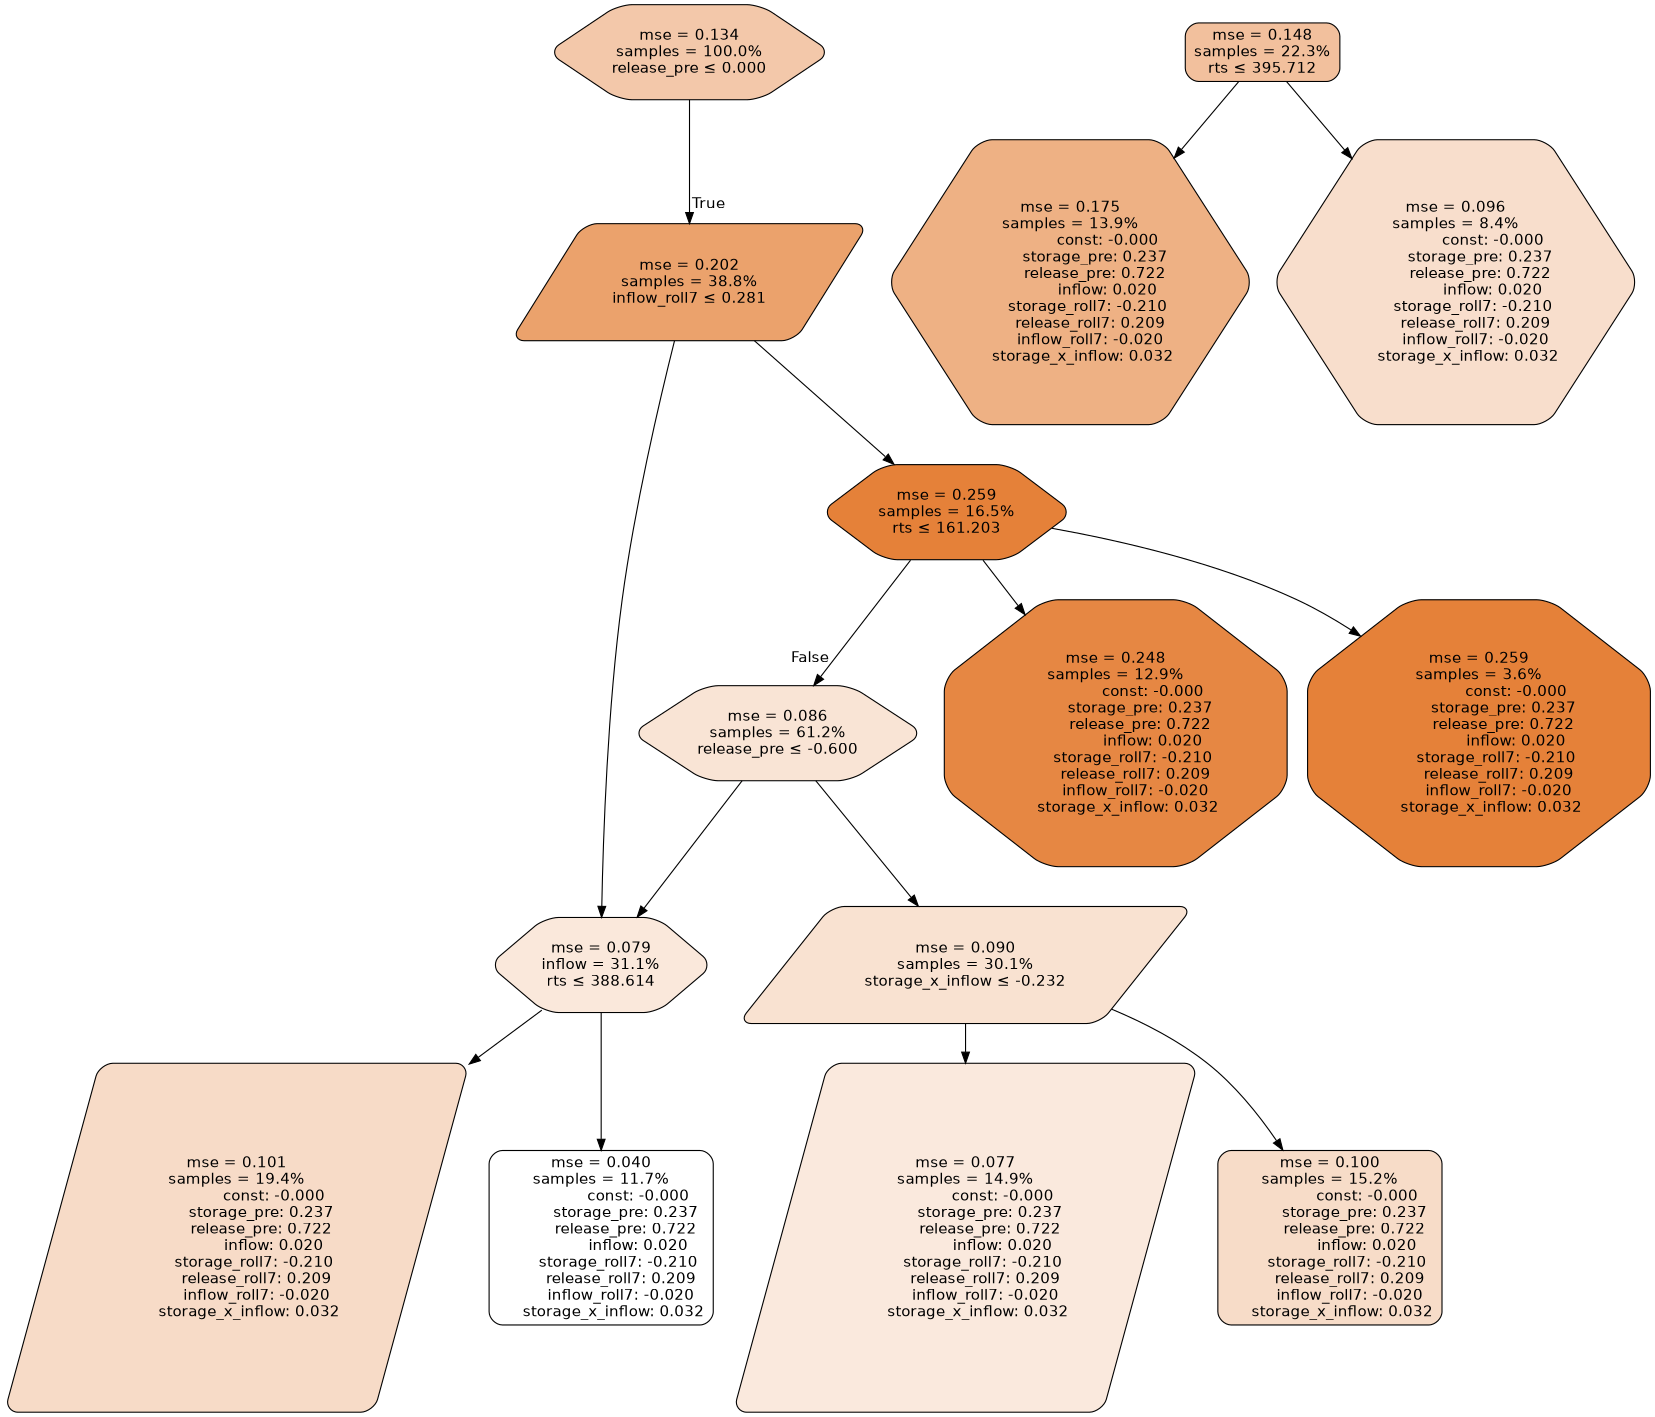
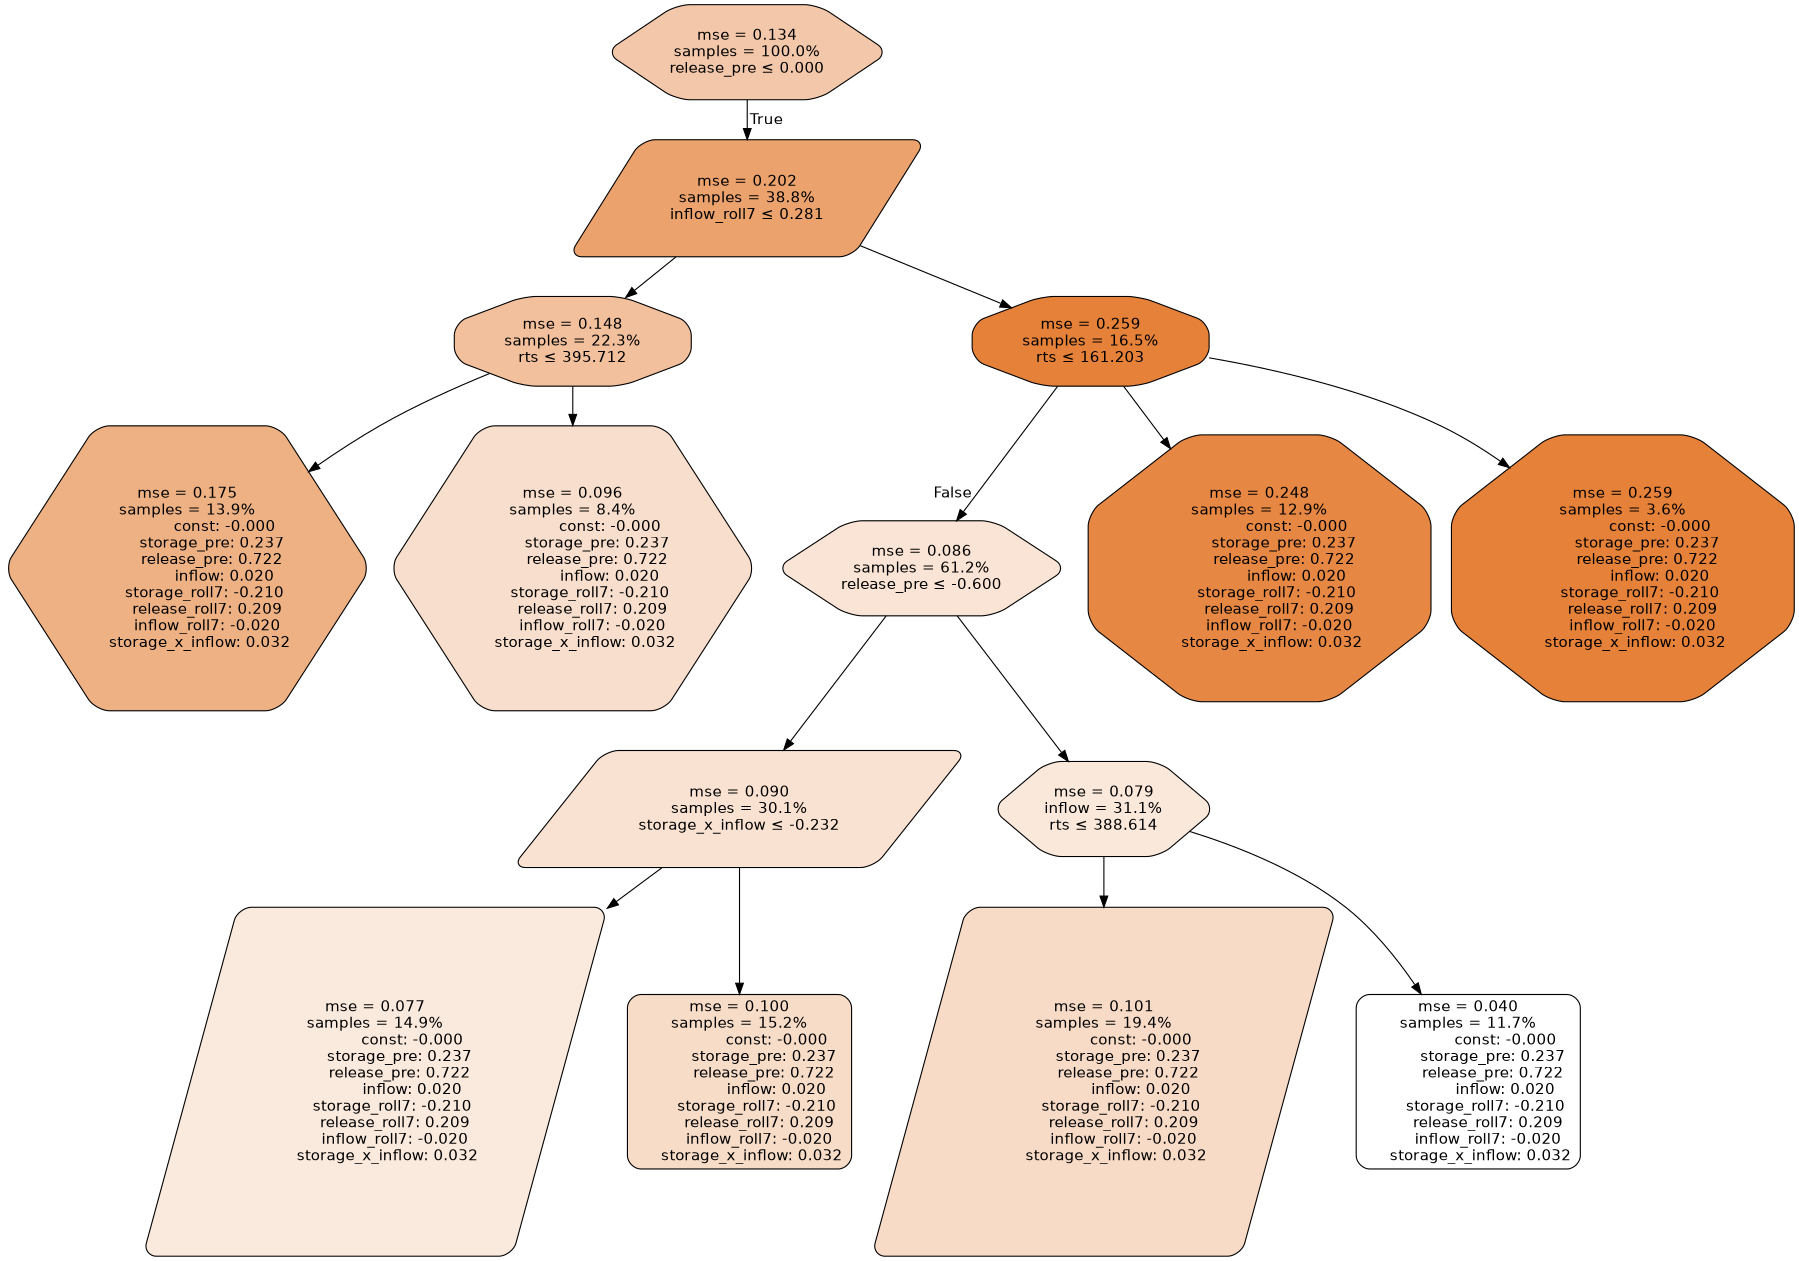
(1263, 52) -> (573, 341)
(947, 512) -> (1091, 341)
(620, 621) -> (655, 274)
